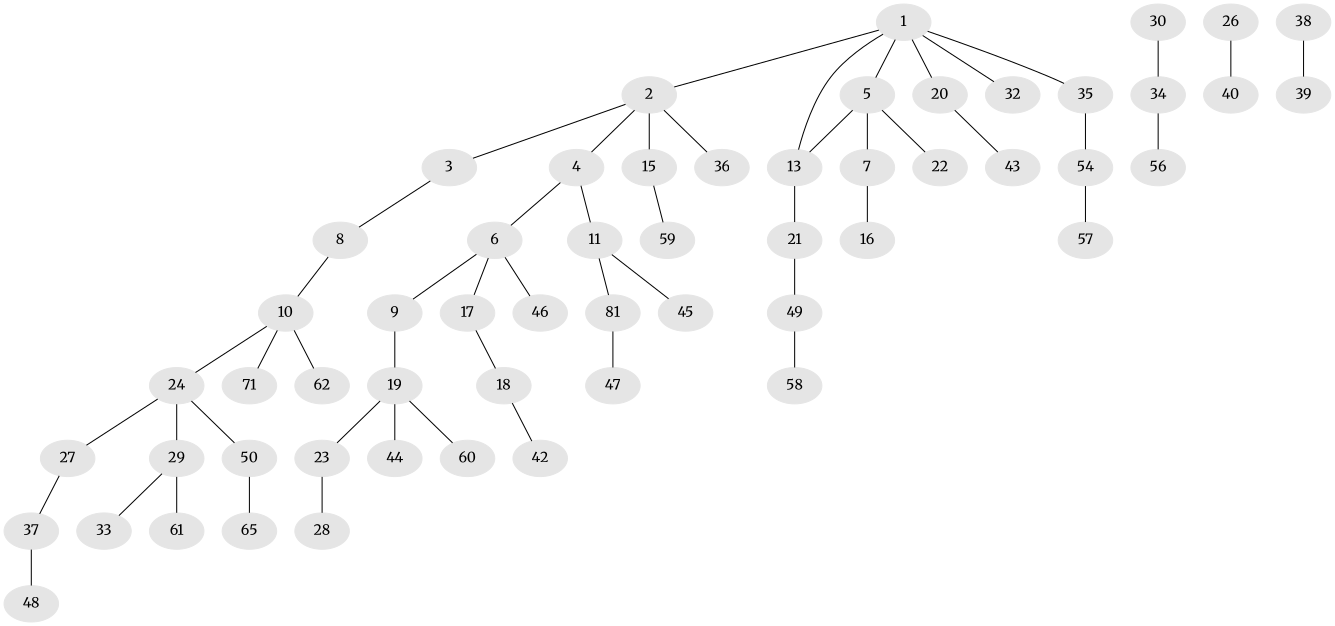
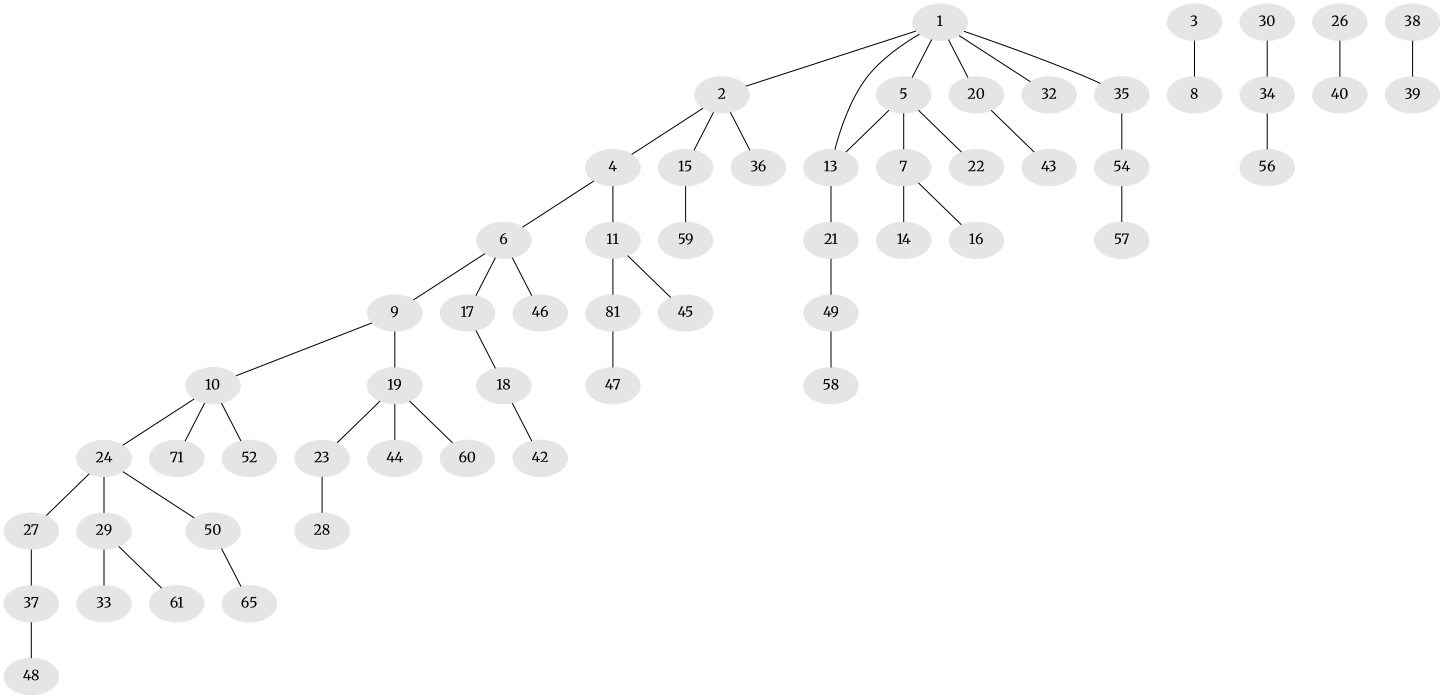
(549, 131) -> none
none -> (904, 240)
(313, 277) -> (304, 349)
(322, 386) -> (249, 458)
